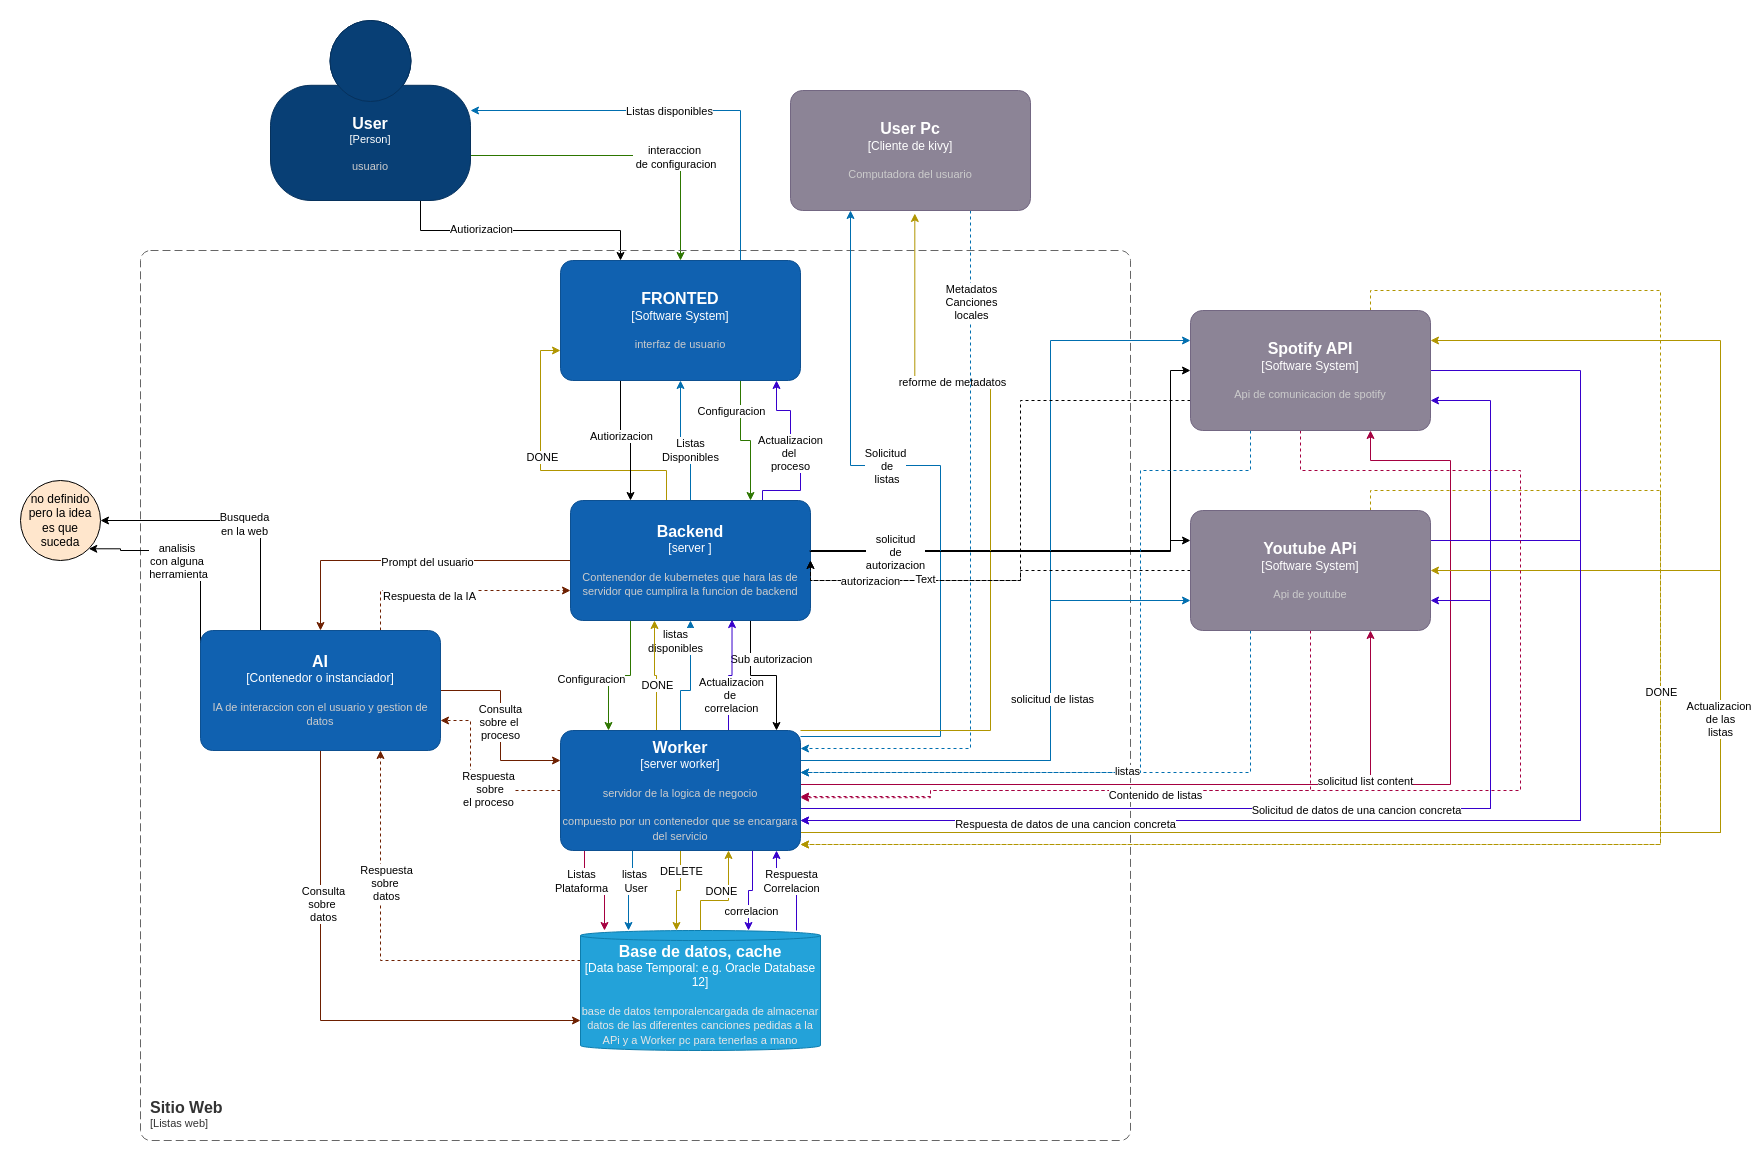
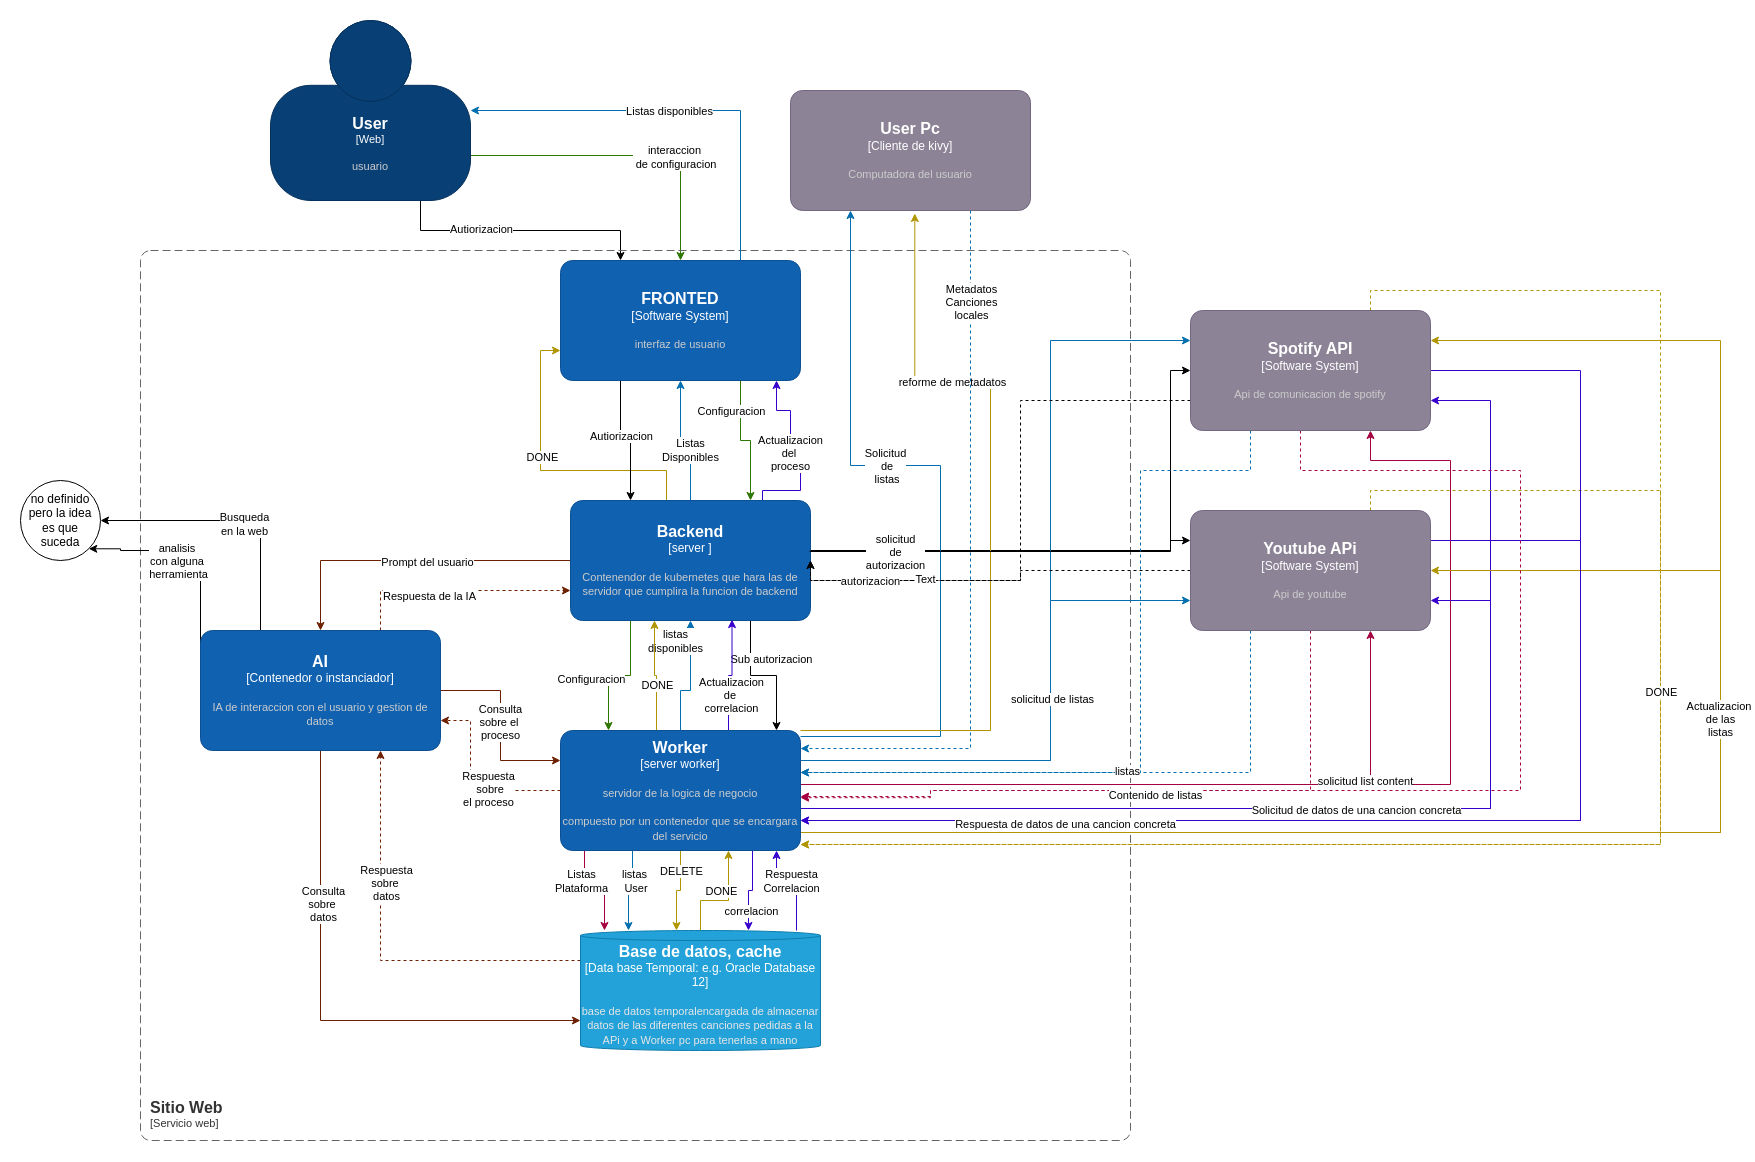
(371, 144) -> (371, 144)
(61, 521) -> (61, 521)
(185, 1116) -> (189, 1116)
